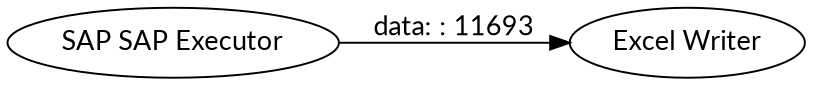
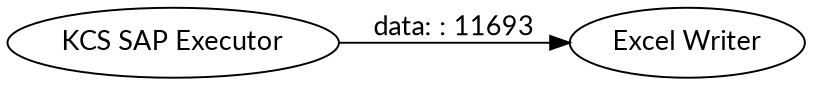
(173, 43) -> (173, 43)
